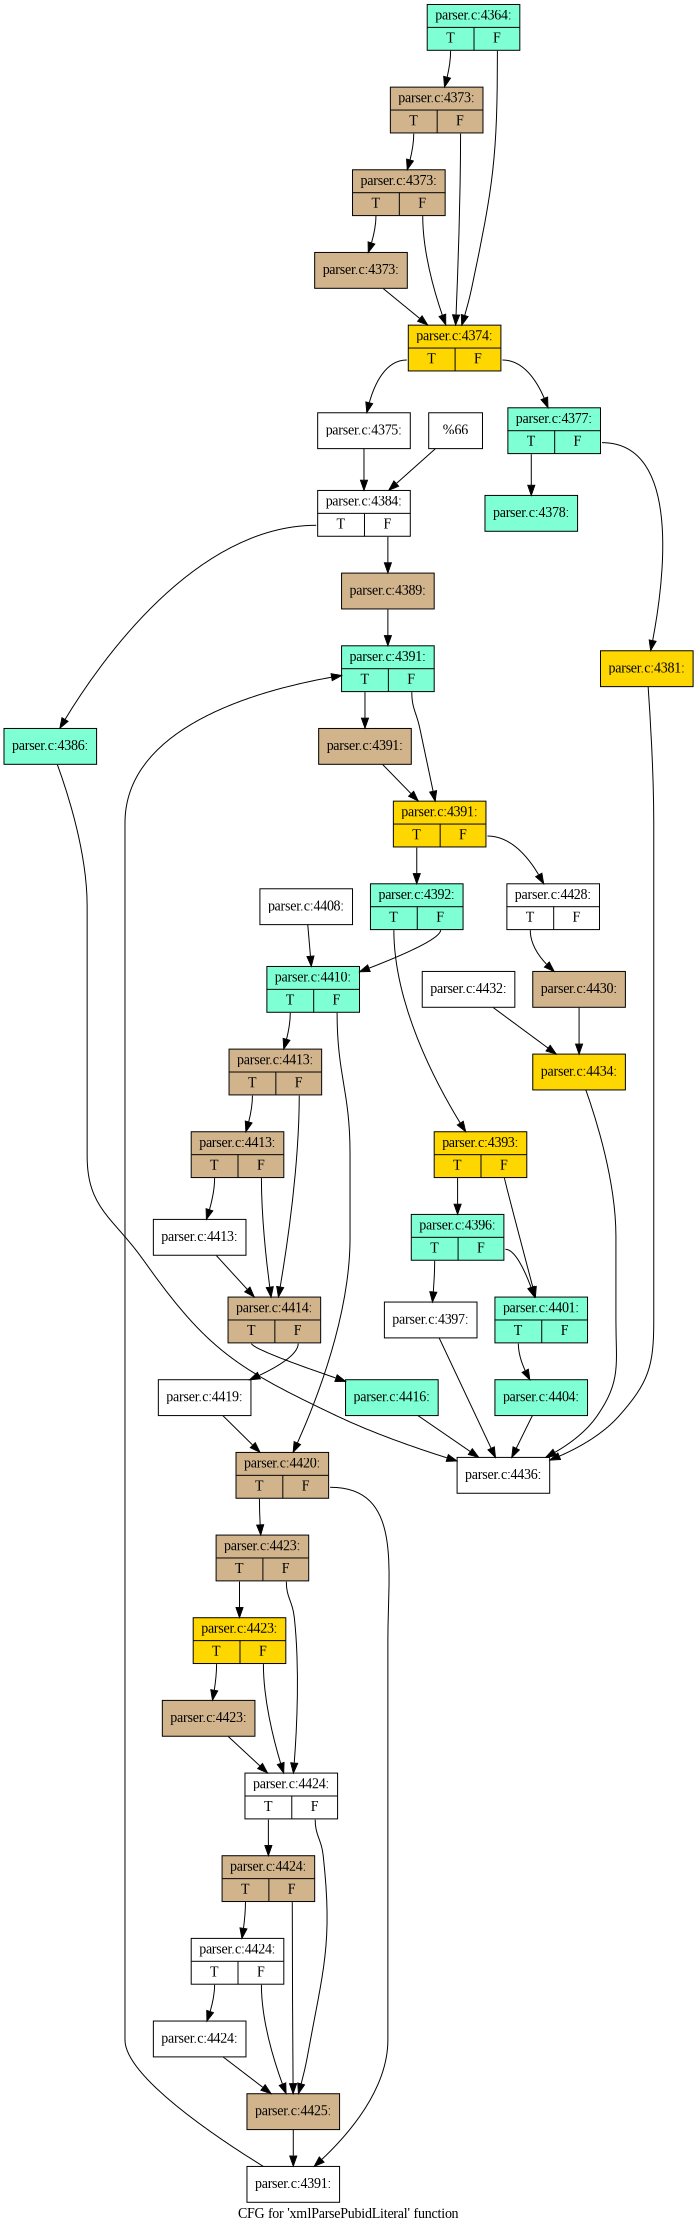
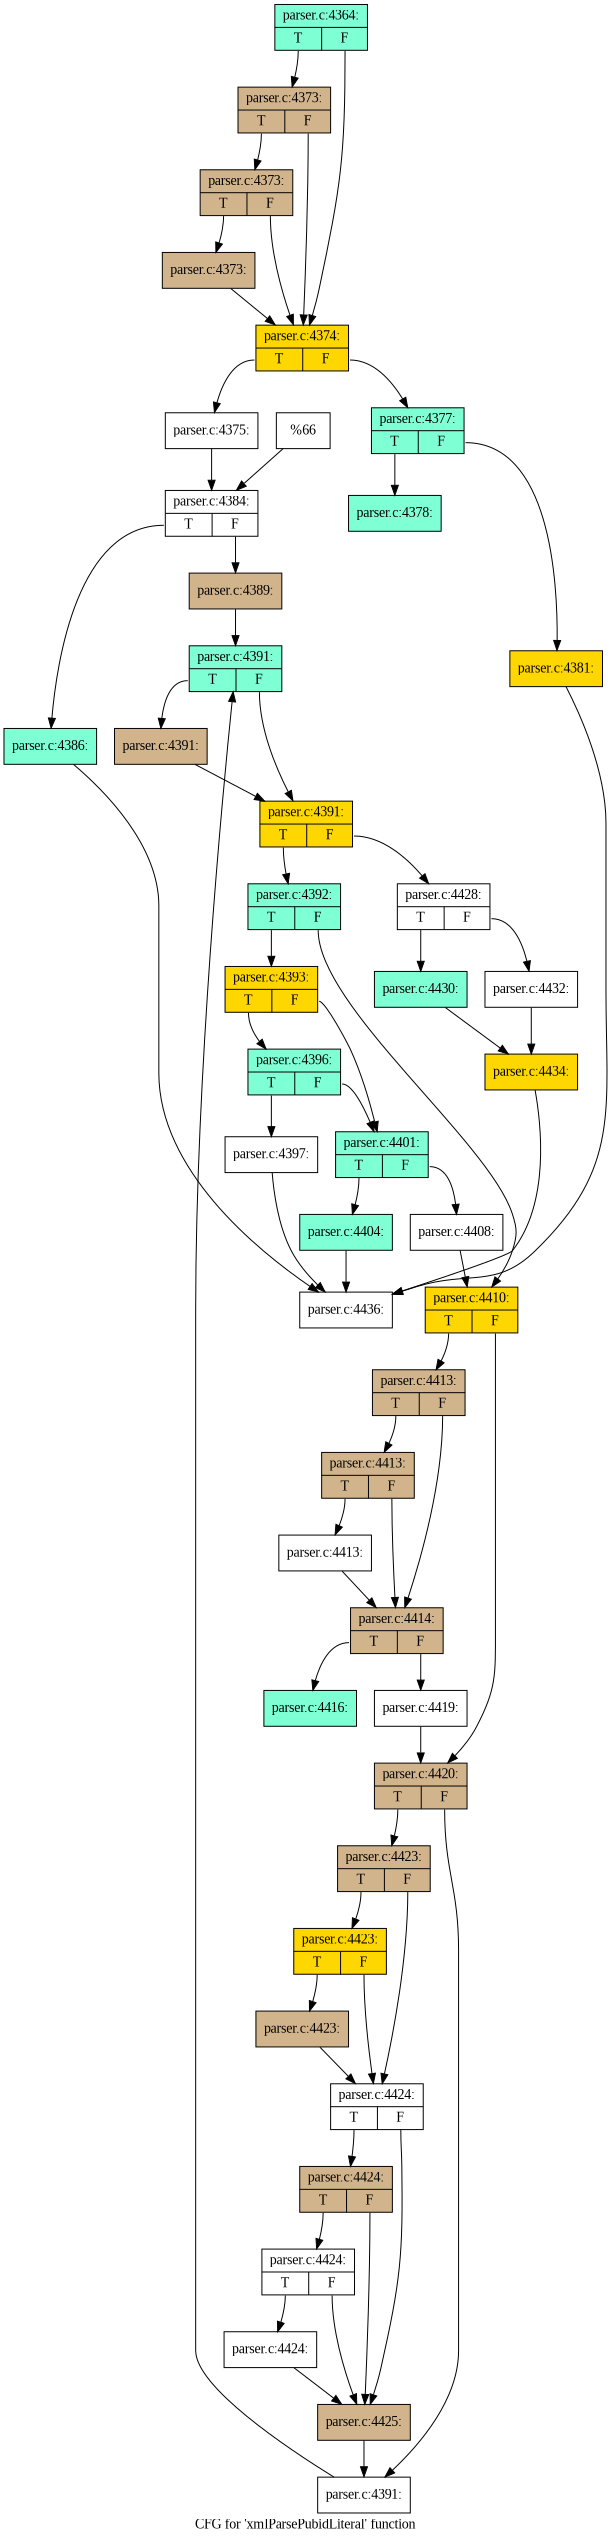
none -> (516, 934)
(313, 989) -> (472, 1310)
(579, 989) -> (421, 989)
none -> (449, 1180)
(444, 1434) -> none
